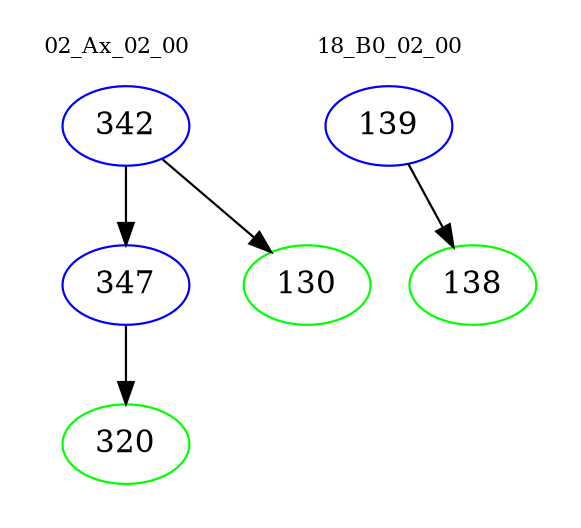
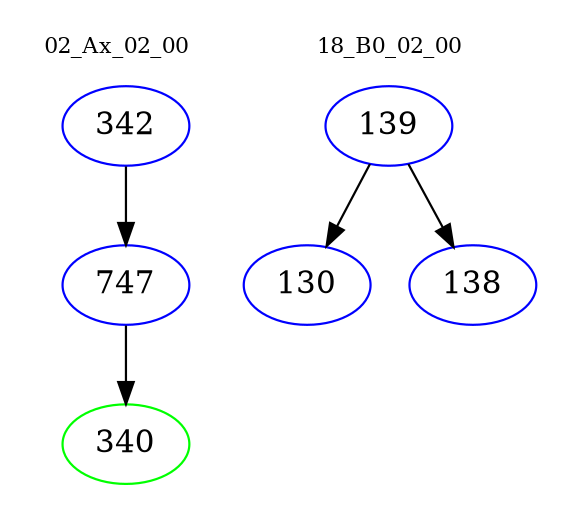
(192, 185) -> (354, 195)
(126, 285) -> (126, 285)
(307, 285) -> (307, 285)
(473, 285) -> (473, 285)
(126, 444) -> (126, 444)
